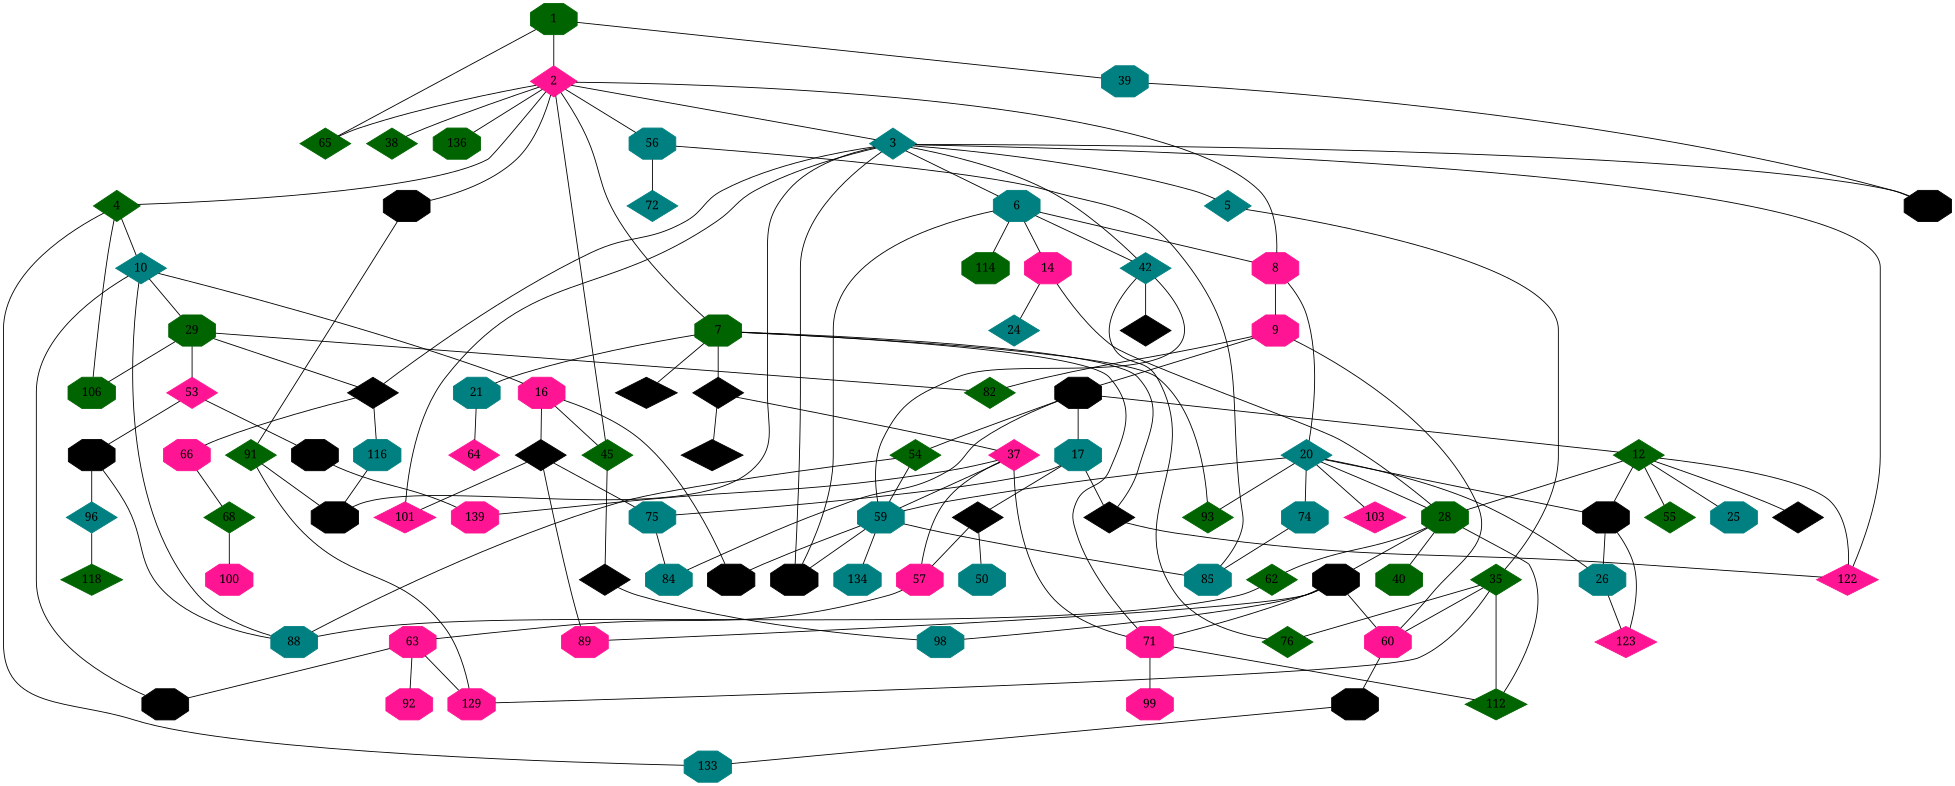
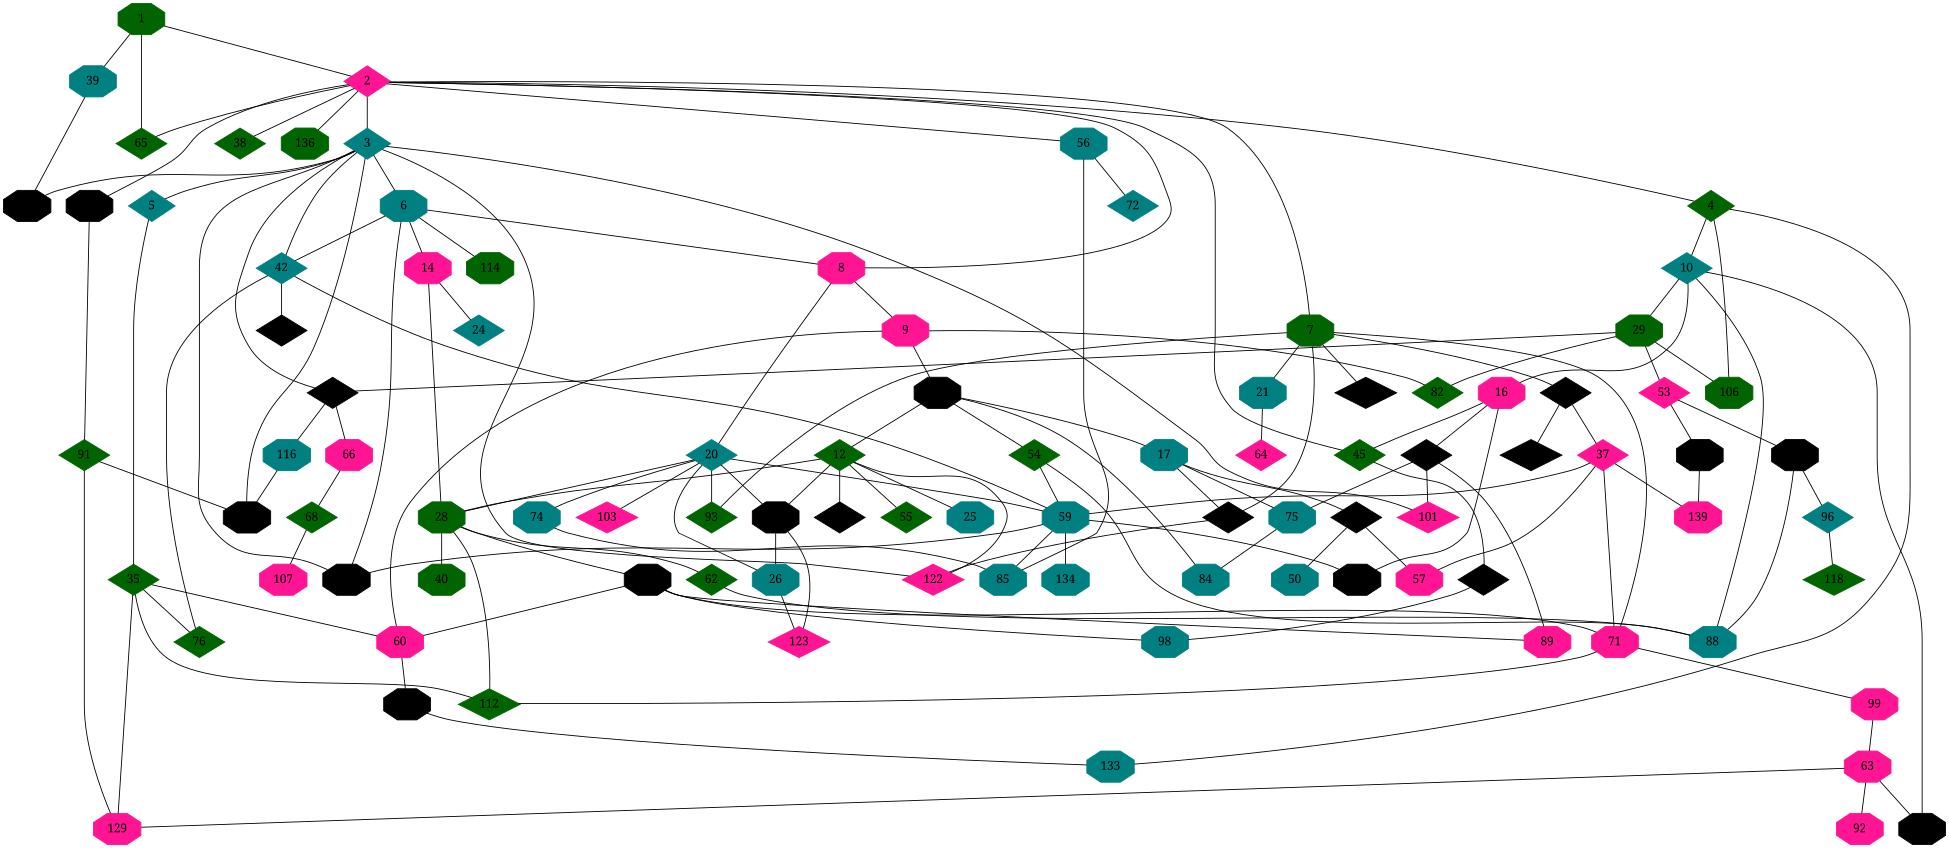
(229, 580) -> (283, 580)
(565, 626) -> (1871, 736)
